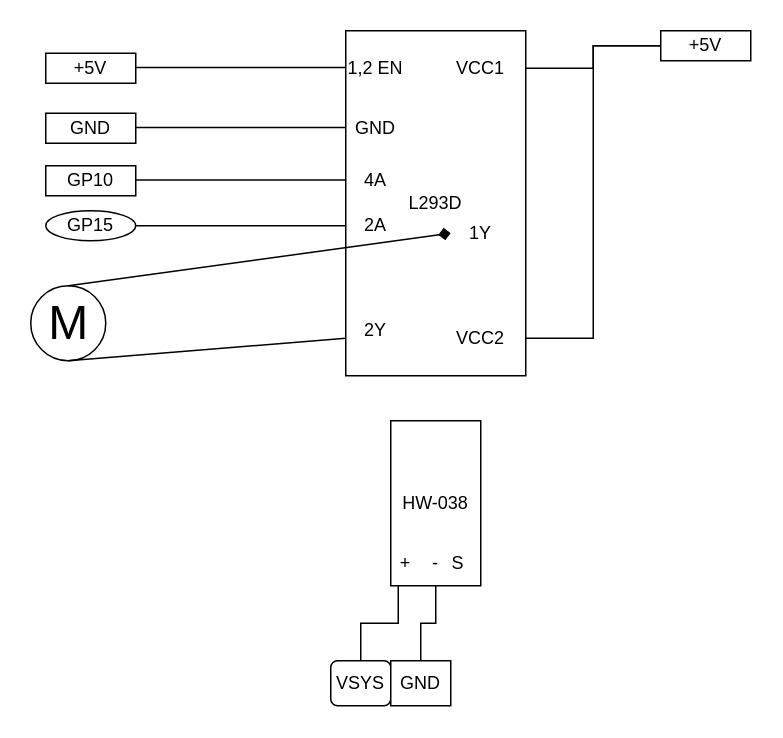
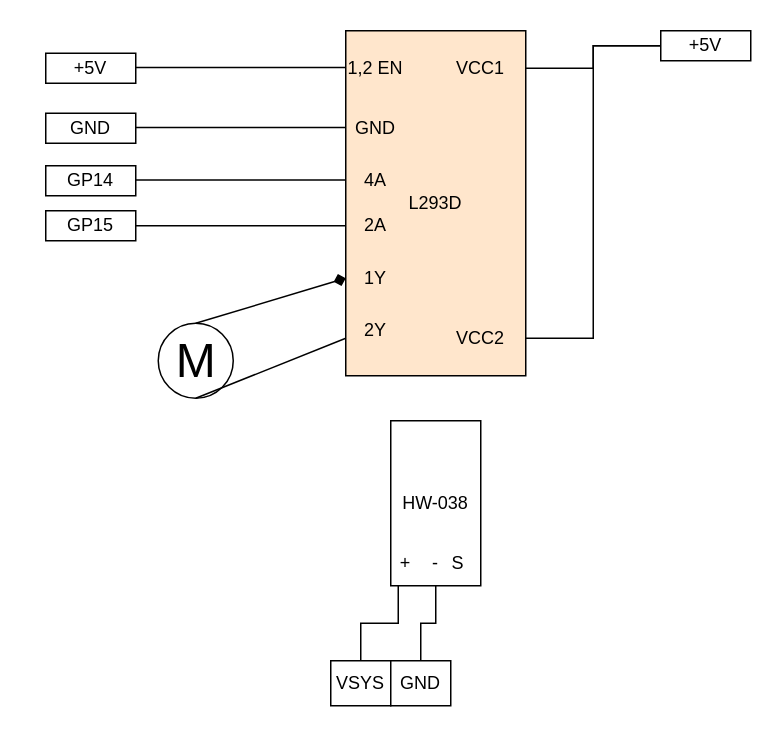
(91, 181) -> (91, 181)
(436, 203) -> (436, 203)
(91, 226) -> (91, 226)
(481, 233) -> (376, 278)
(68, 323) -> (196, 361)
(361, 683) -> (361, 683)
